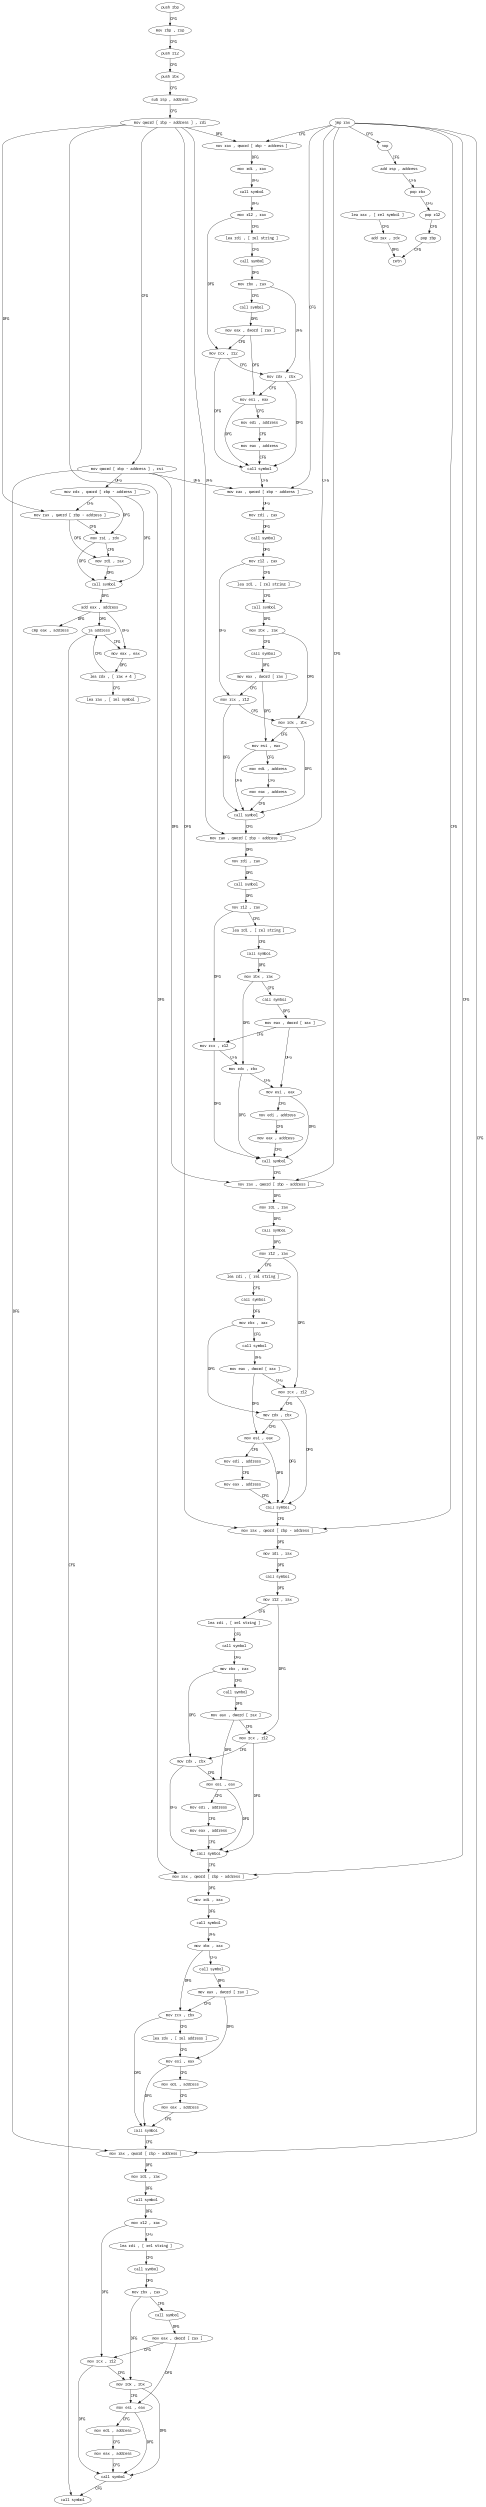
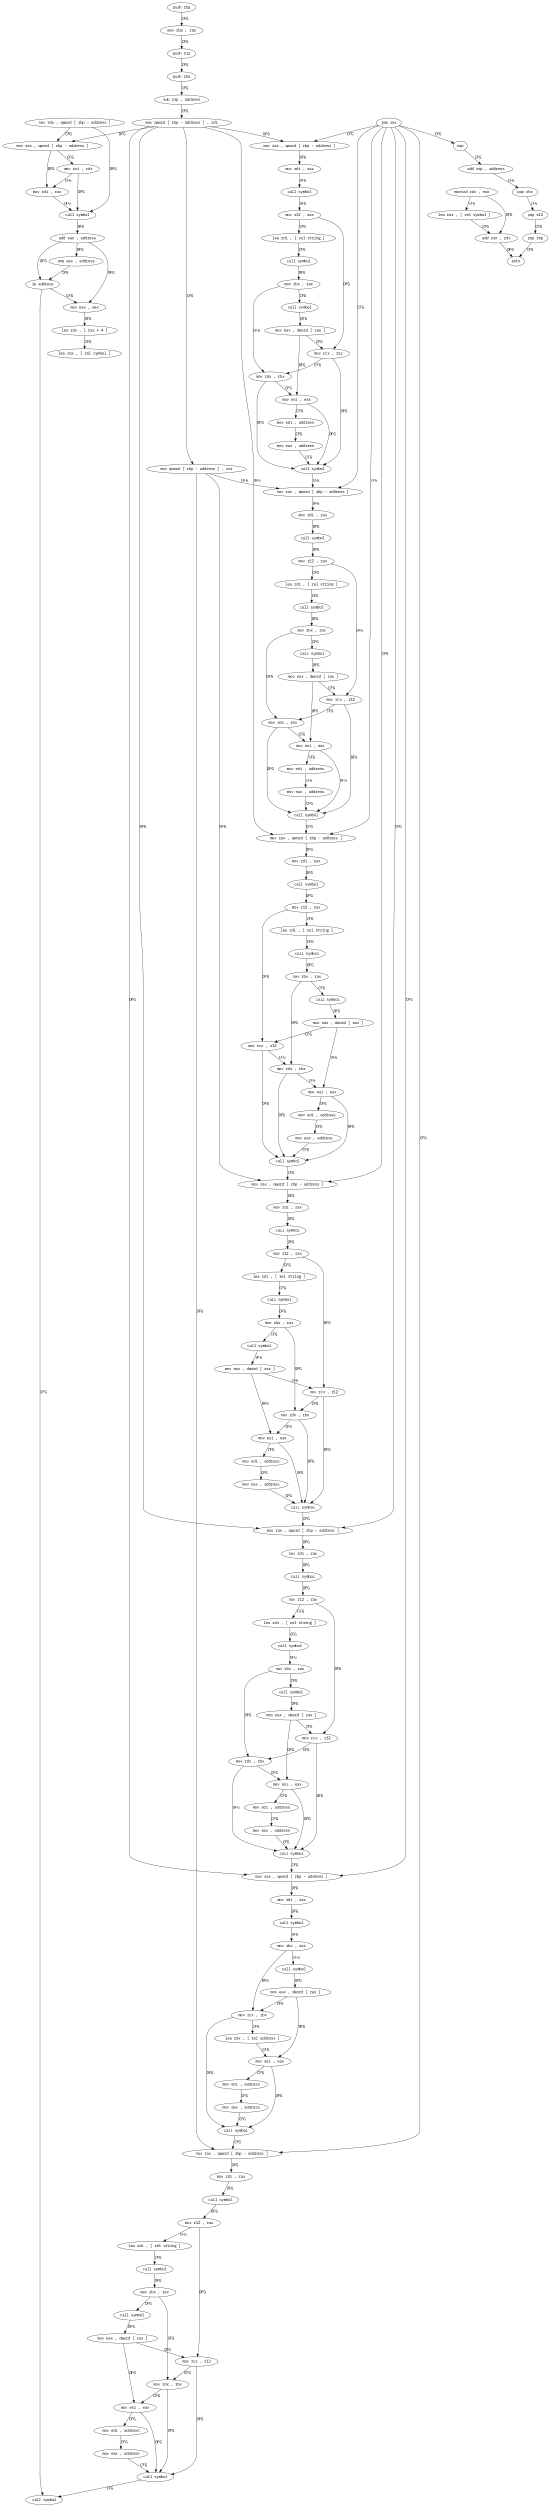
none -> (472, 192)
(115, 480) -> none
(123, 513) -> none
(94, 657) -> (60, 272)
